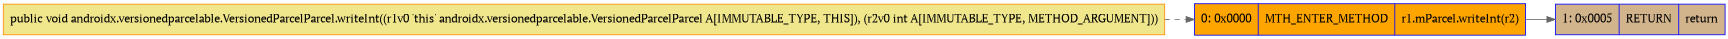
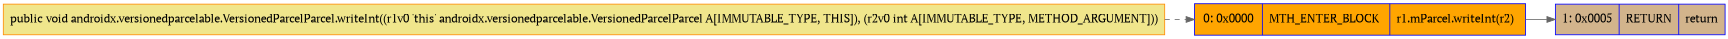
(1327, 19) -> (1324, 19)
